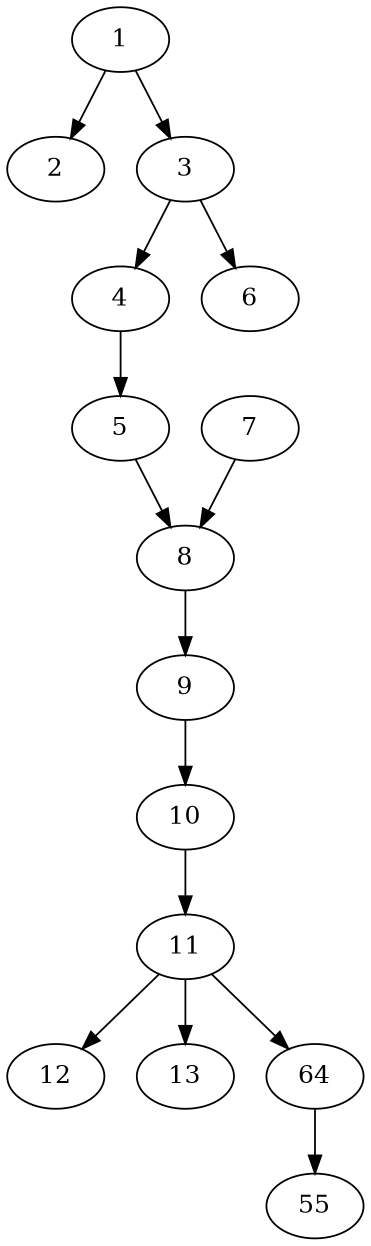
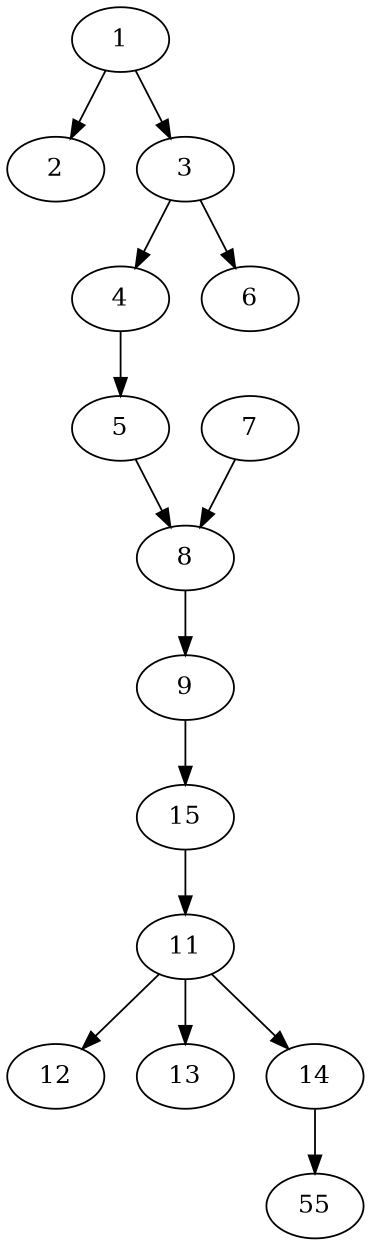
(185, 817) -> (185, 817)
(315, 1076) -> (315, 1076)
